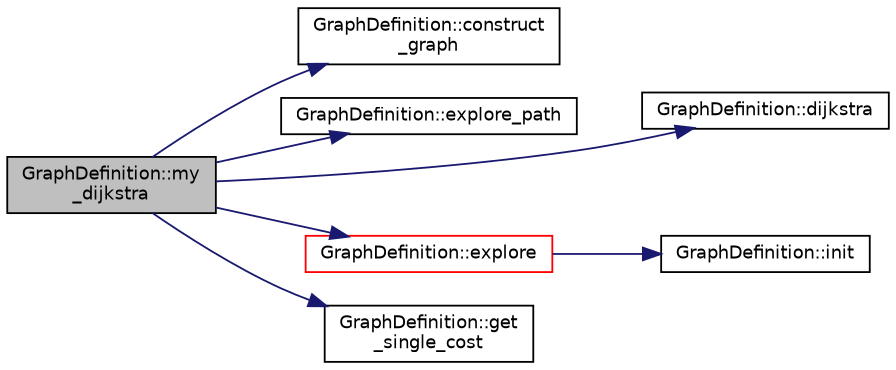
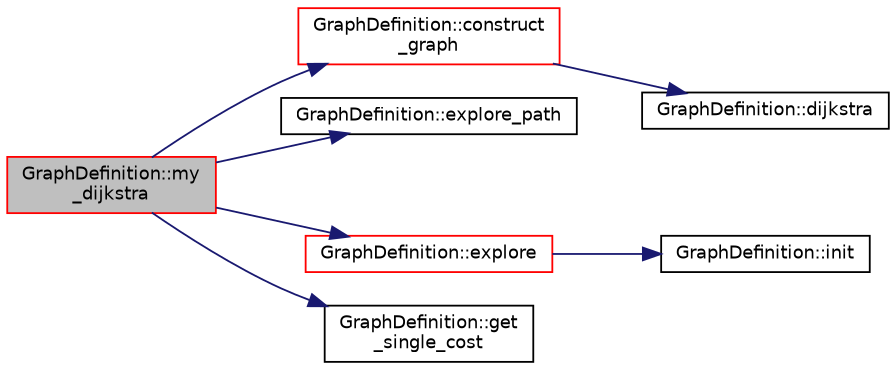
(429, 36) -> (429, 36)
(447, 166) -> (611, 76)
(112, 185) -> (112, 185)
